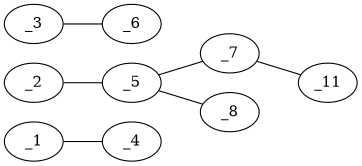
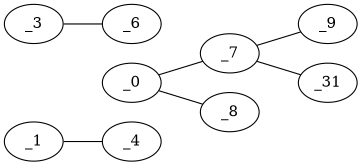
none -> (328, 24)
(34, 83) -> none
(132, 83) -> (132, 83)
(328, 83) -> (328, 83)
